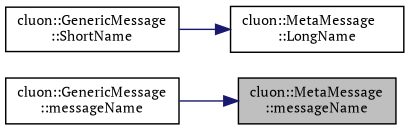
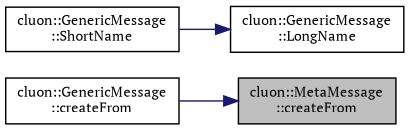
(317, 29) -> (317, 29)
(92, 101) -> (92, 101)
(317, 101) -> (317, 101)
